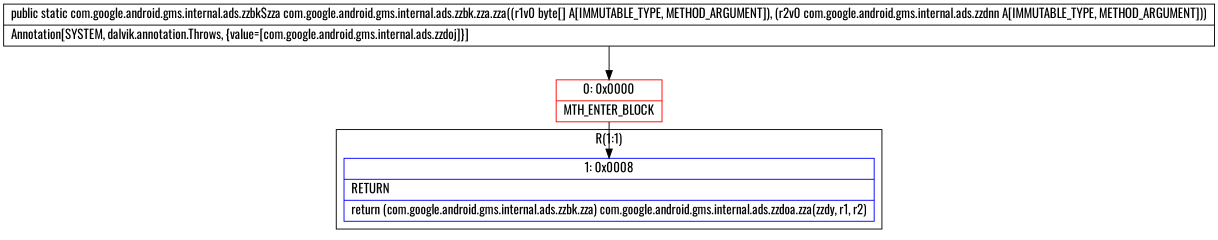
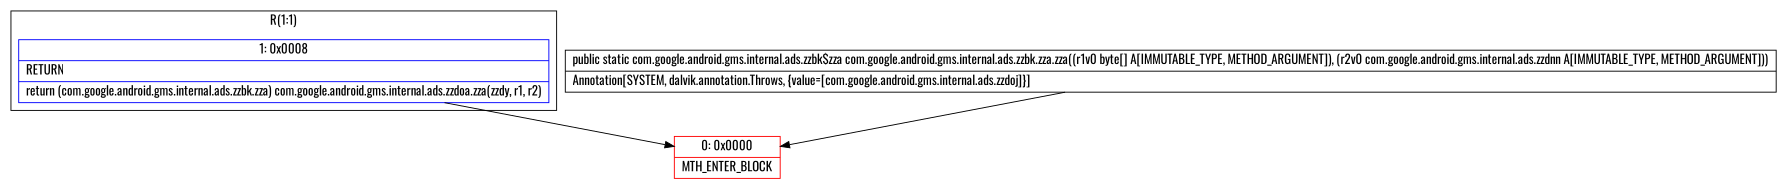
(609, 135) -> (555, 124)
